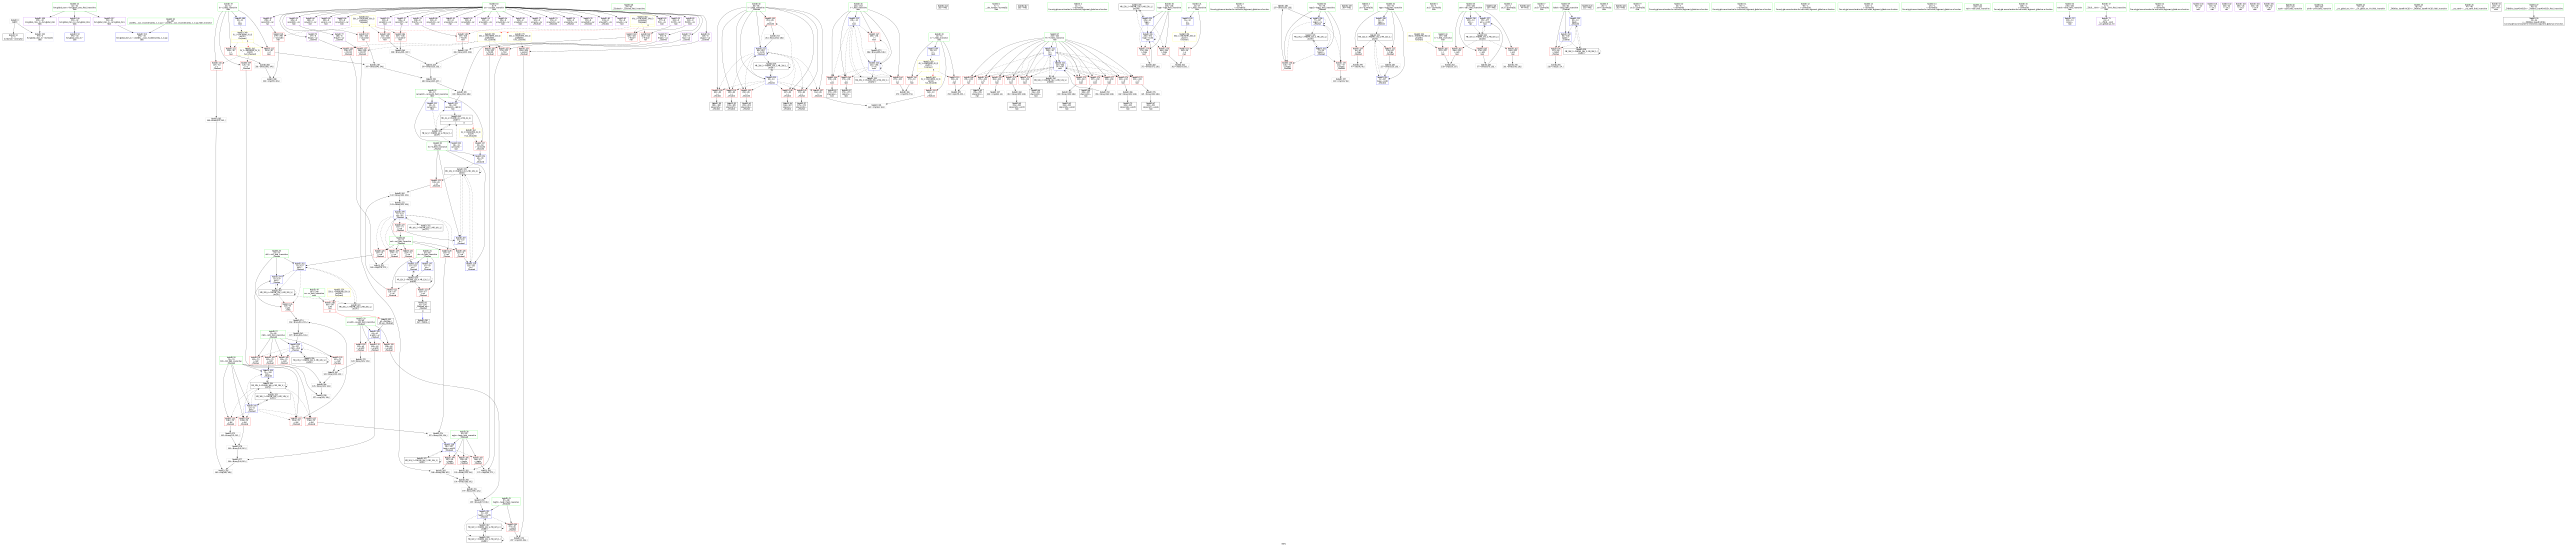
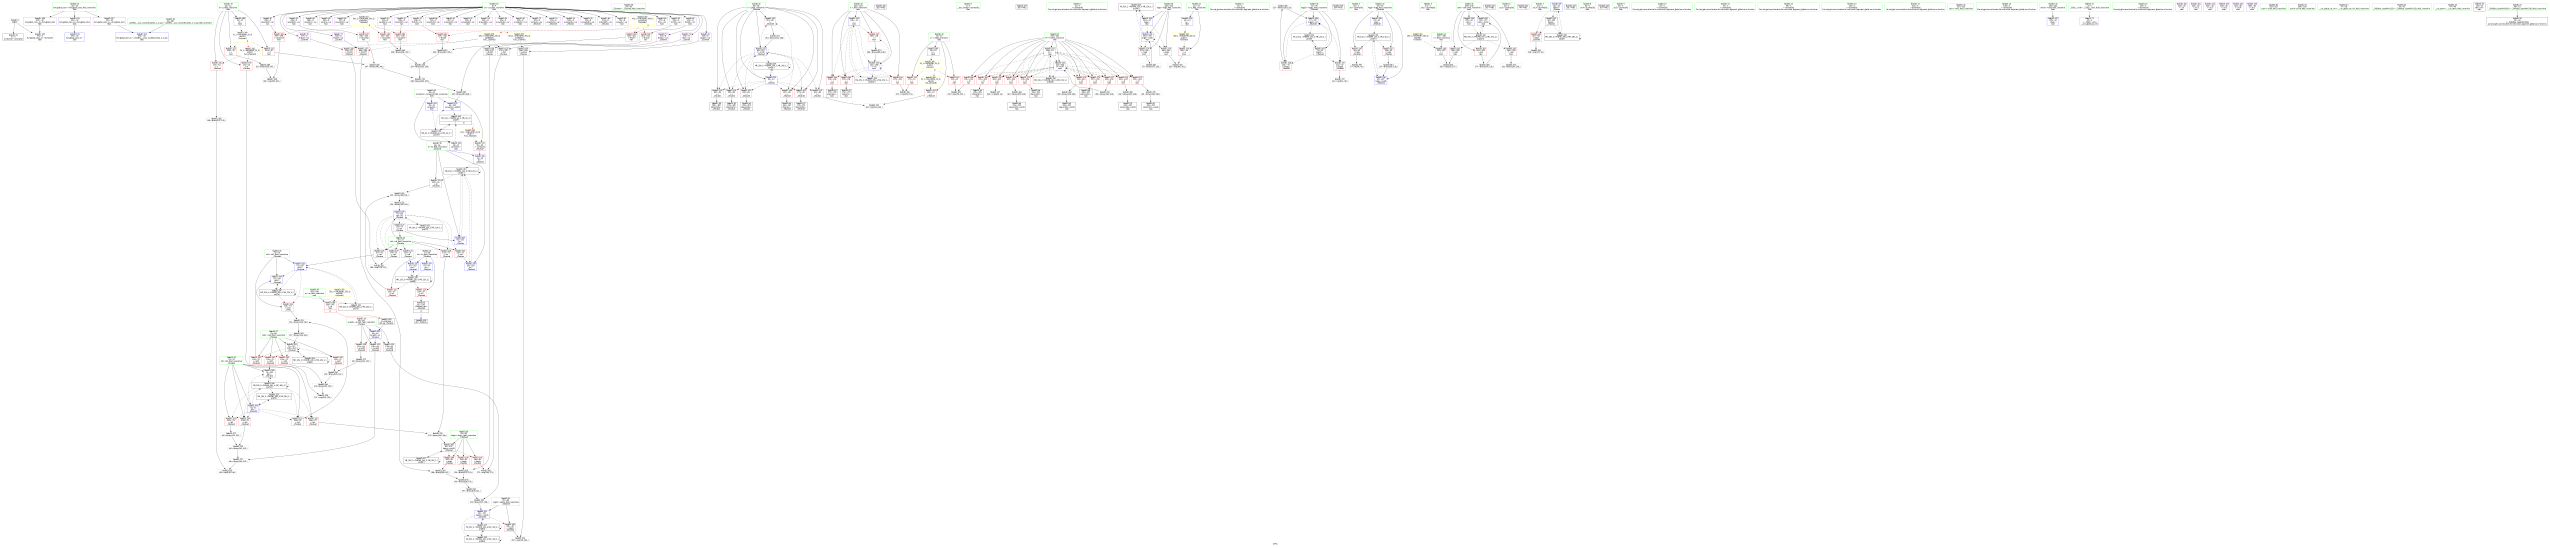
(1566, 7) -> none
